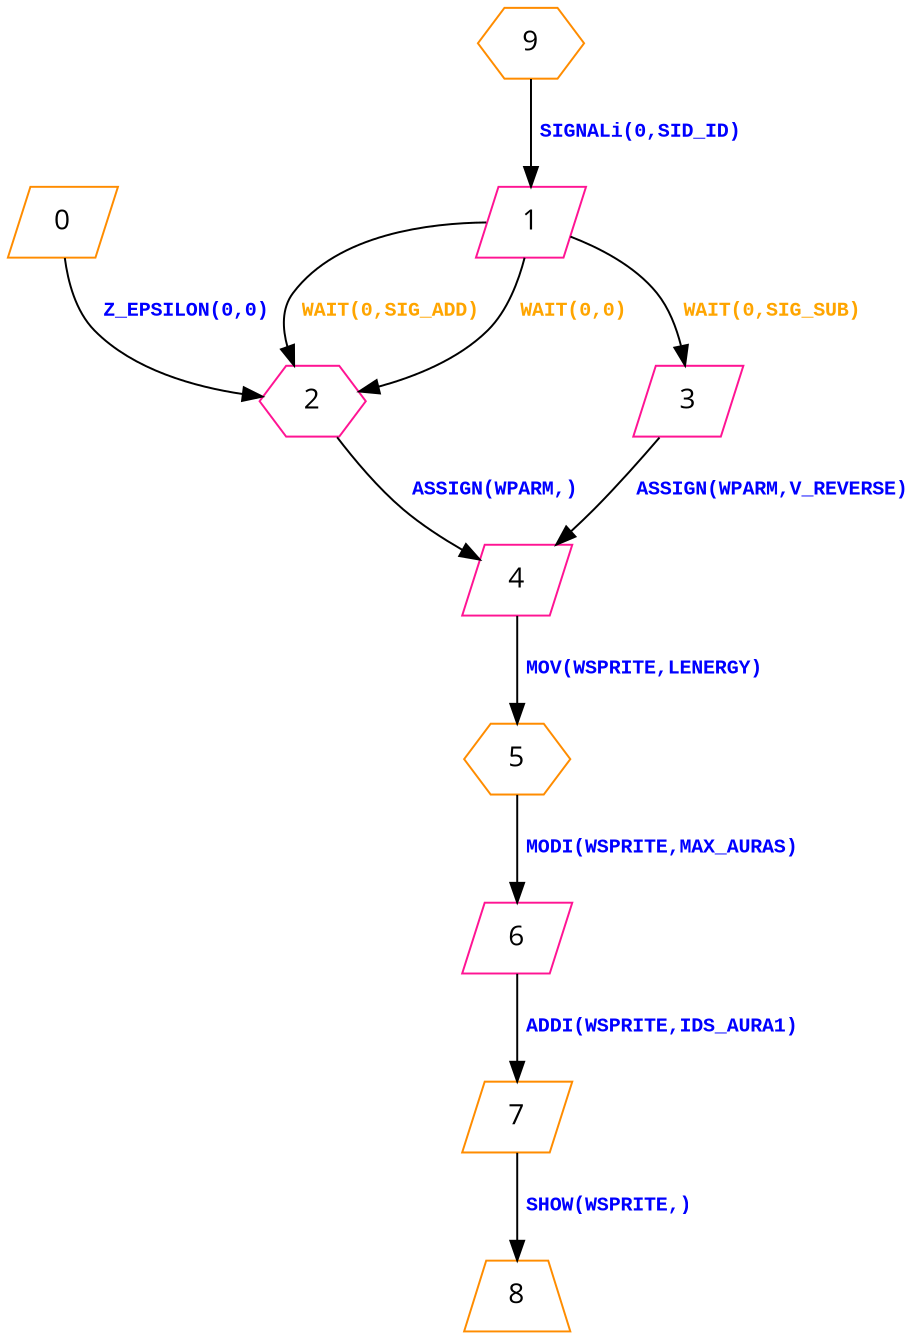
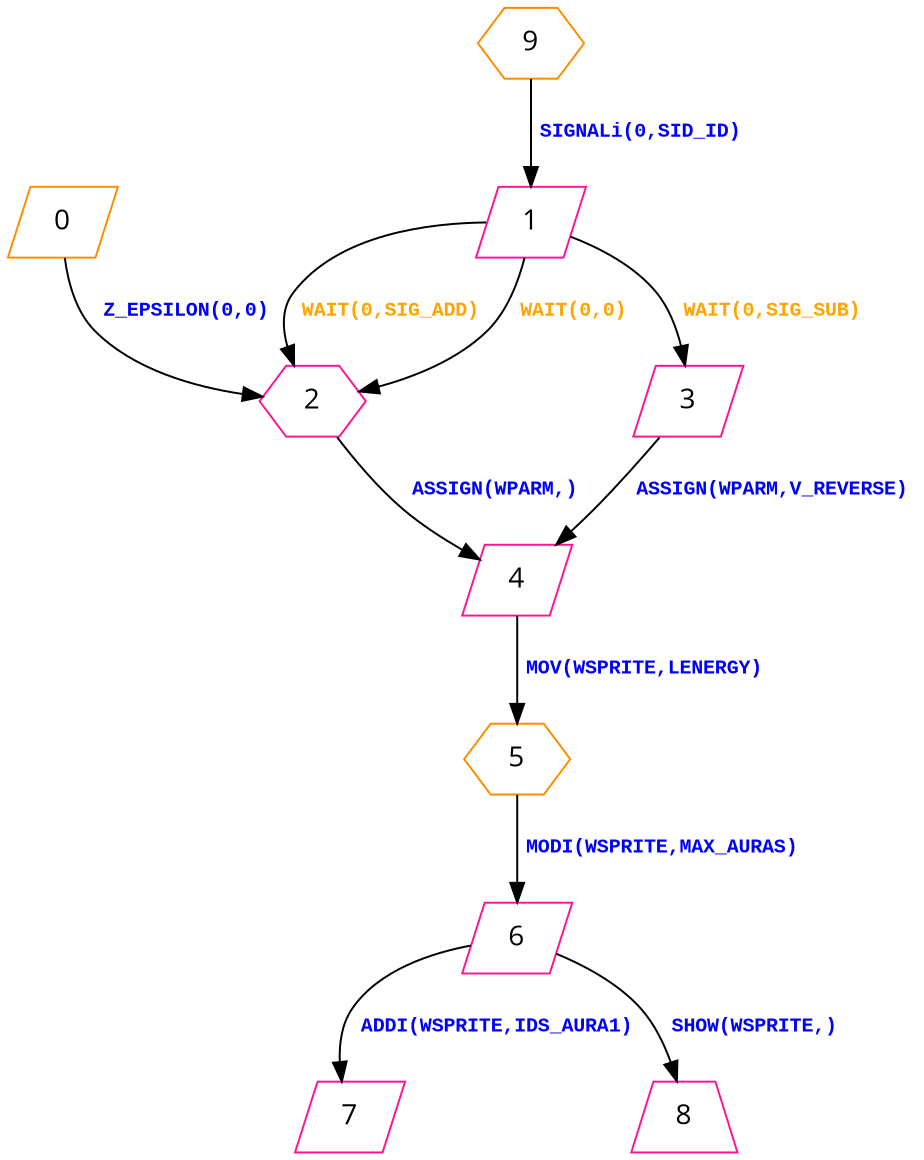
(517, 1117) -> (350, 1117)
(517, 1196) -> (627, 995)
(517, 1296) -> (684, 1117)
